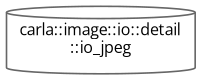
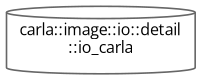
(101, 40) -> (101, 40)
